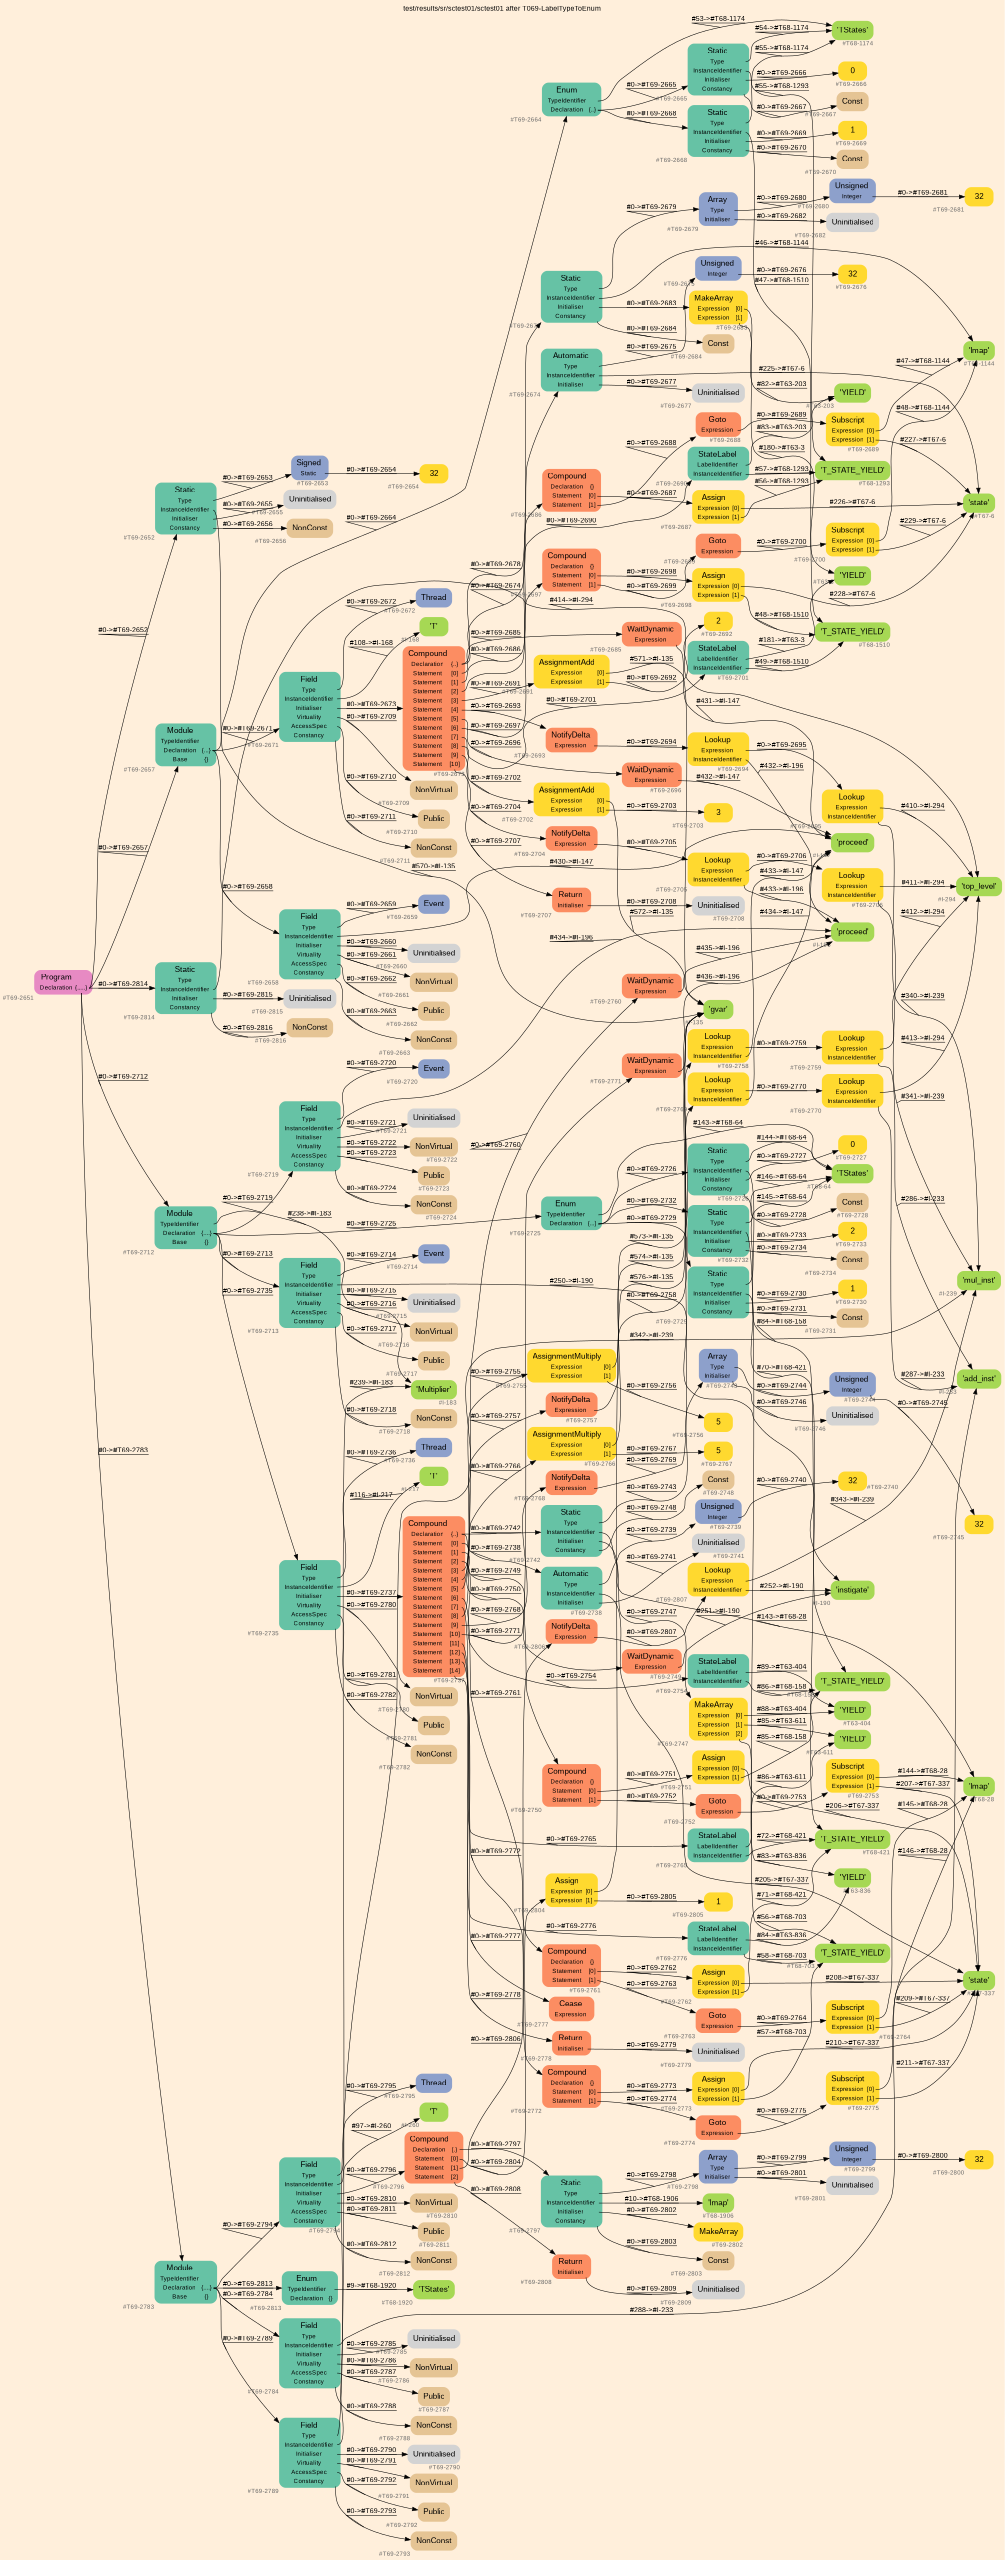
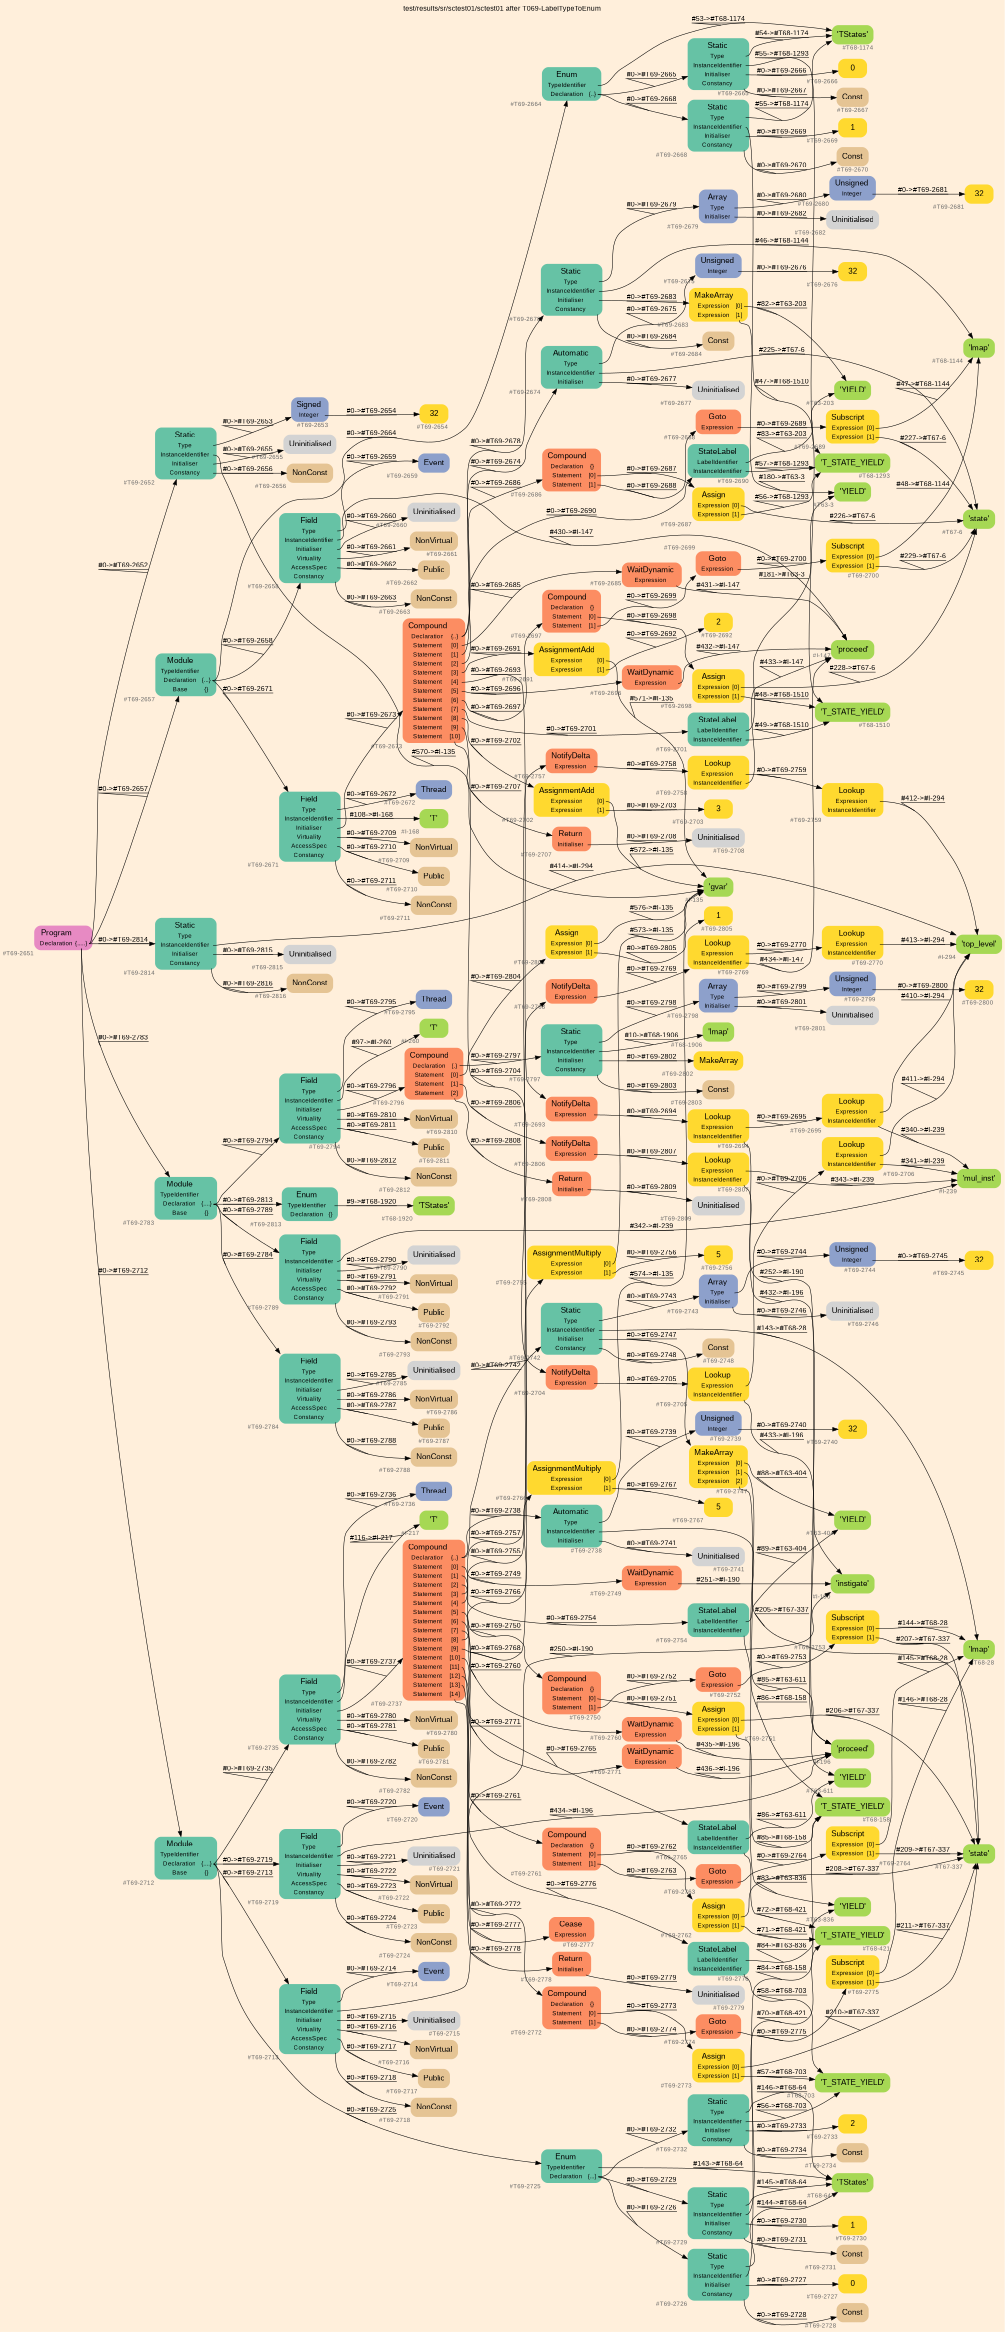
(309, 473) -> (309, 415)
(979, 1379) -> none
(434, 1390) -> none
